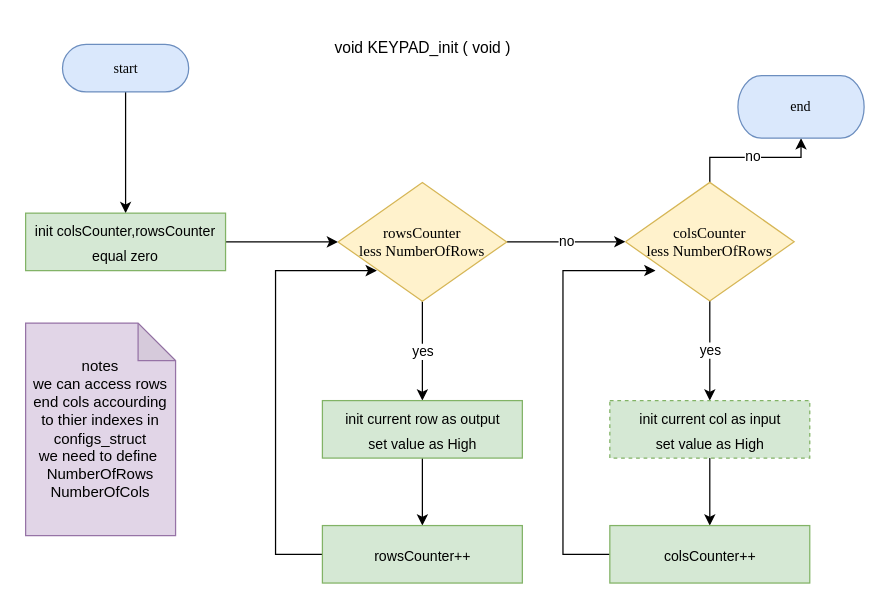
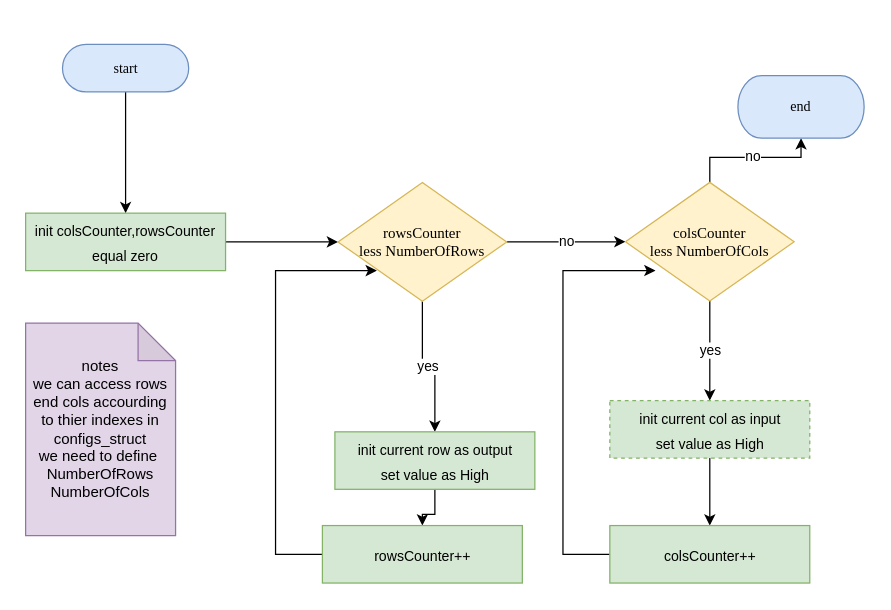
(423, 48) -> none
(710, 242) -> (710, 242)
(423, 429) -> (435, 461)
